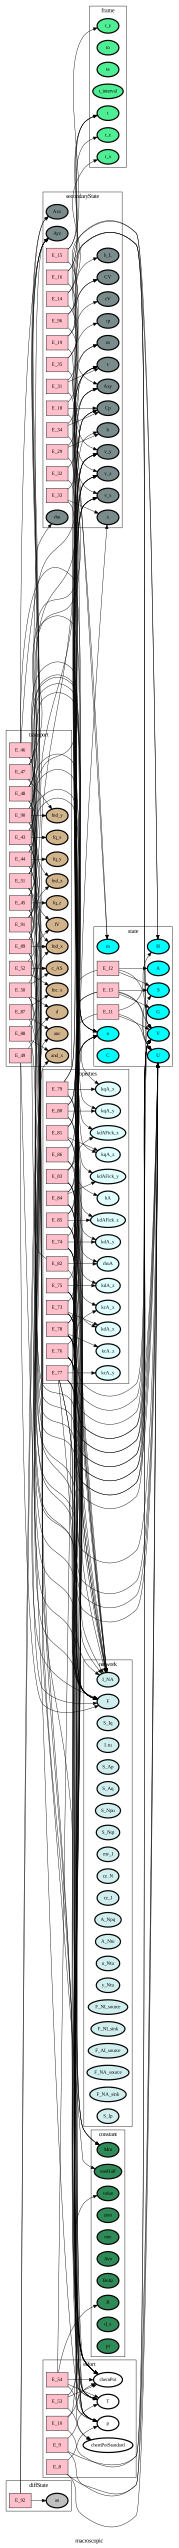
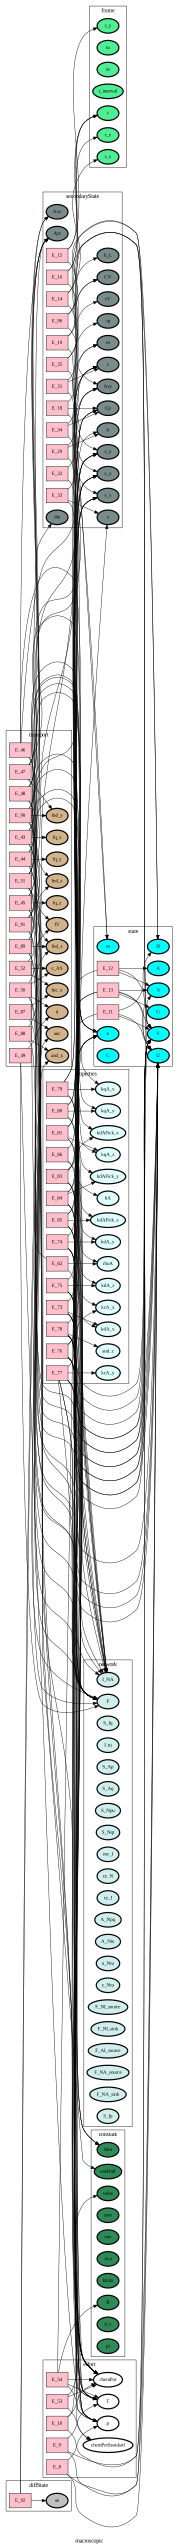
(76, 909) -> (76, 920)
(108, 1351) -> (108, 1351)
